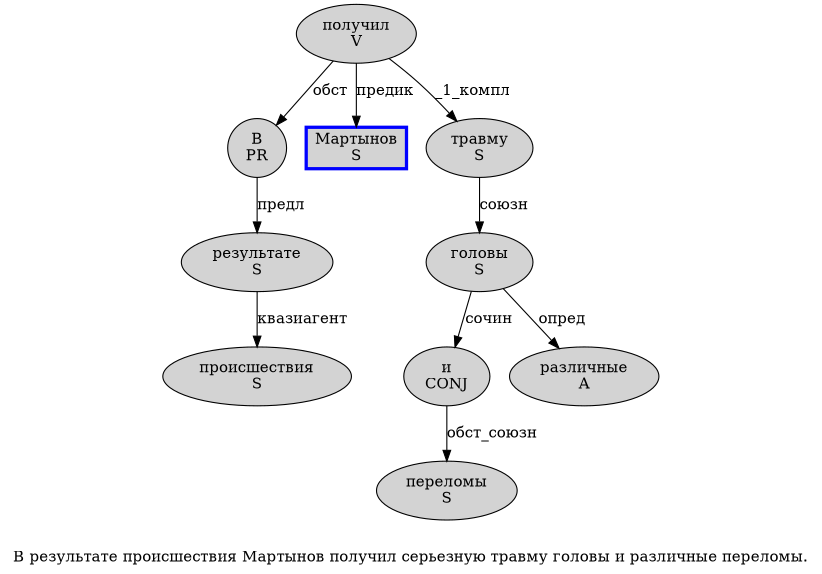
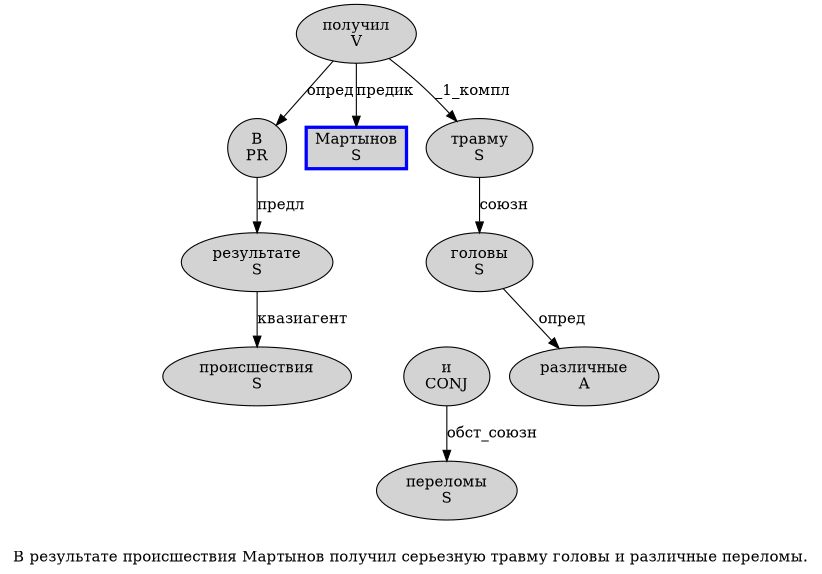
(330, 91) -> (330, 91)
(465, 314) -> none
